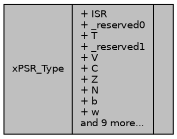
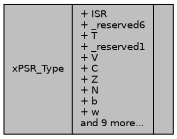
(113, 25) -> (113, 25)
